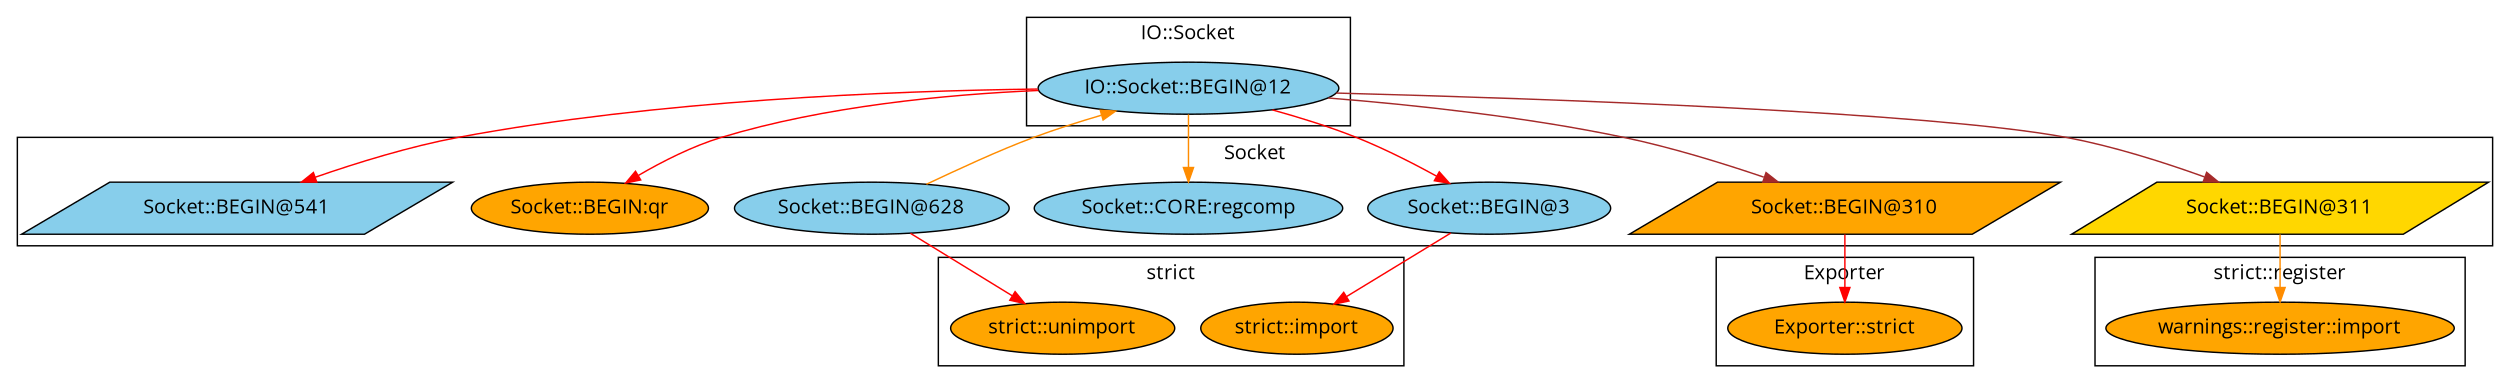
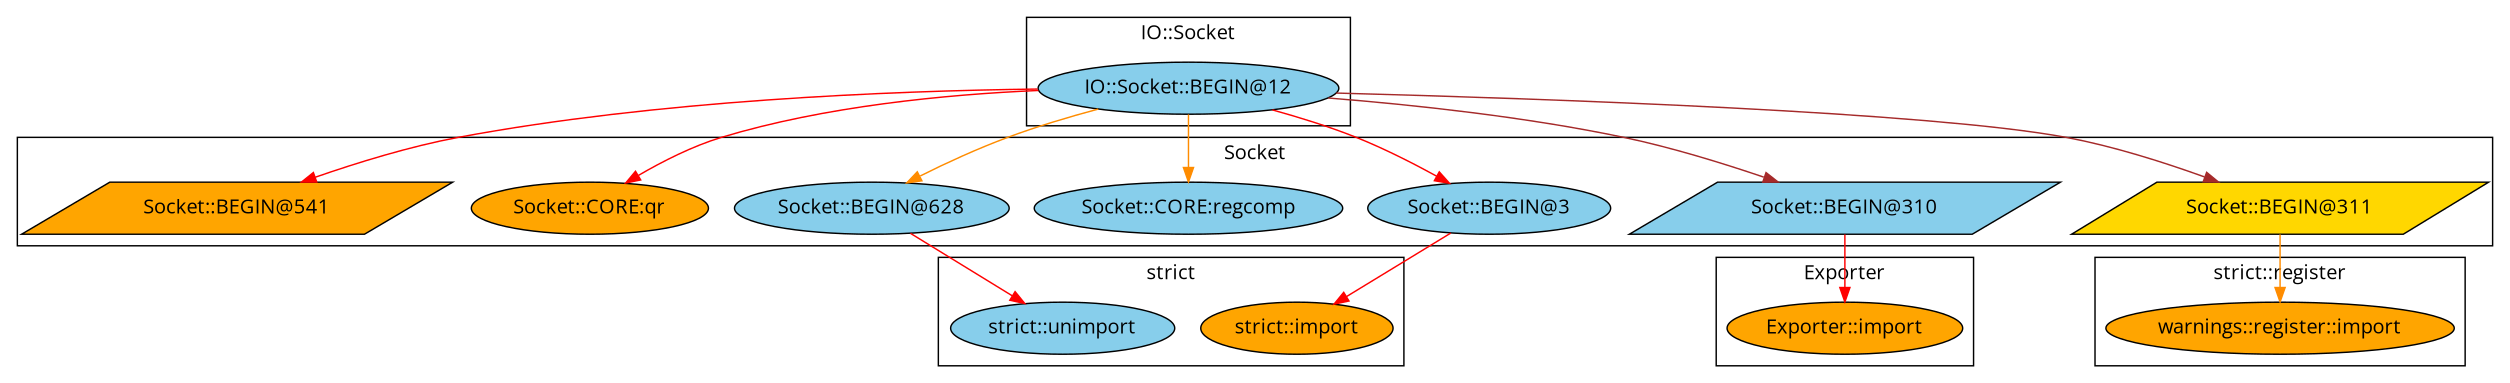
(1008, 148) -> (985, 146)
(237, 208) -> (237, 208)
(590, 208) -> (590, 208)
(1845, 208) -> (1845, 208)
(1063, 328) -> (1063, 328)
(1845, 328) -> (1845, 328)
